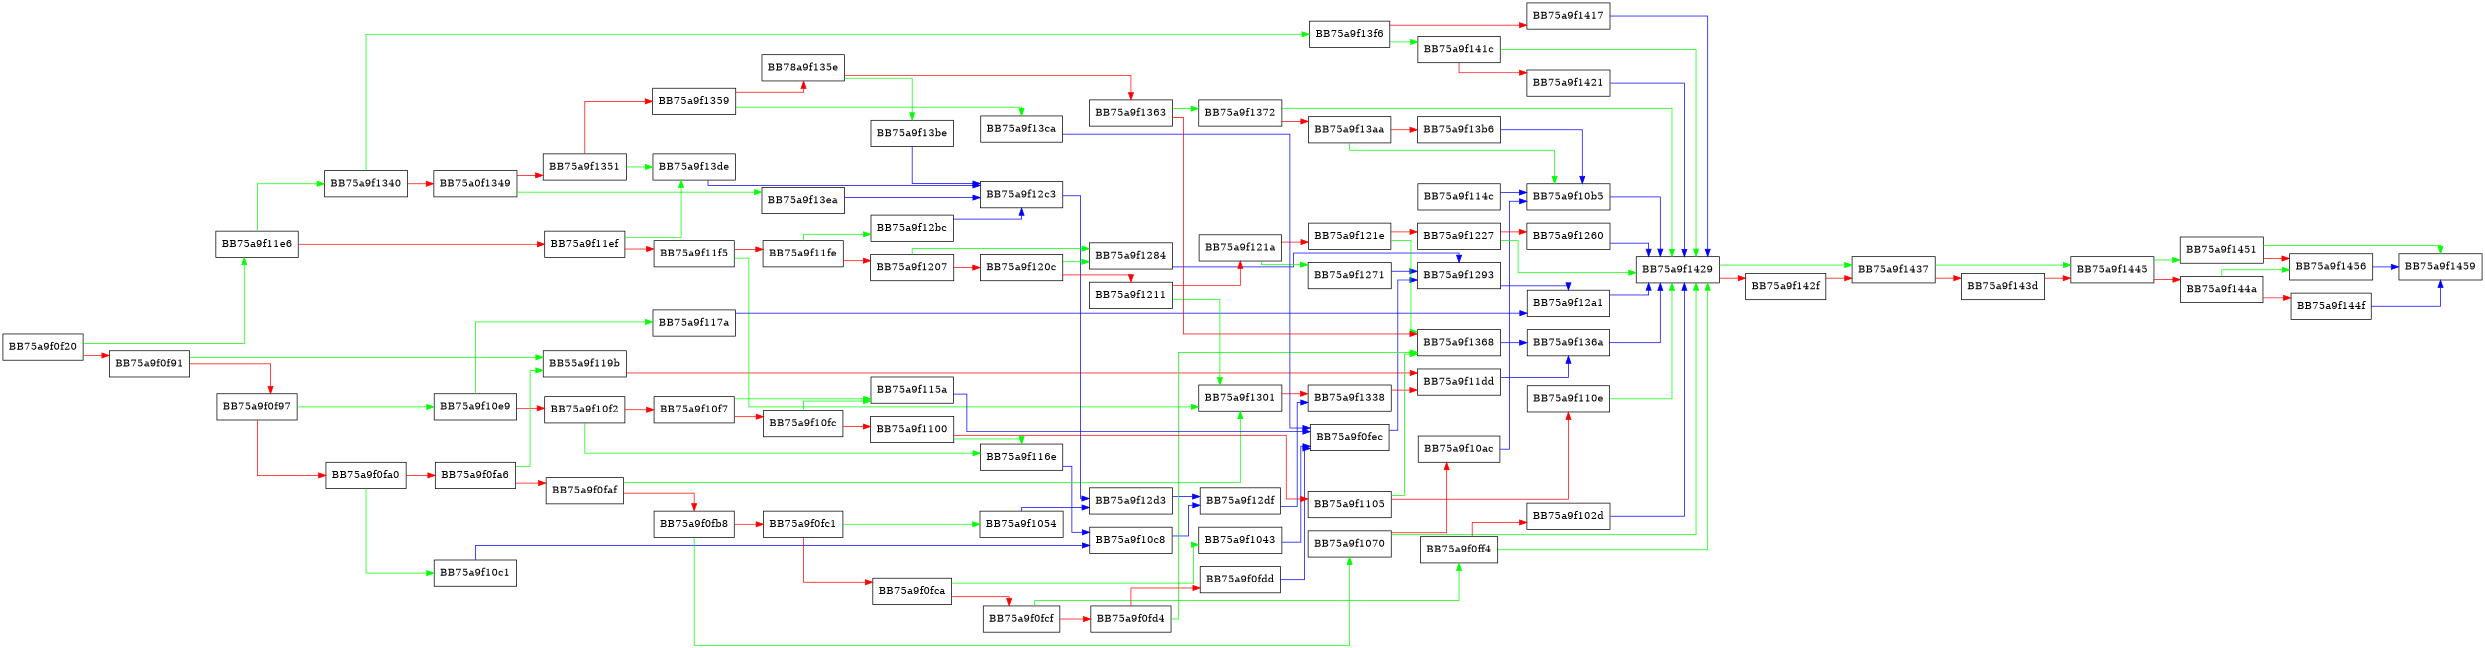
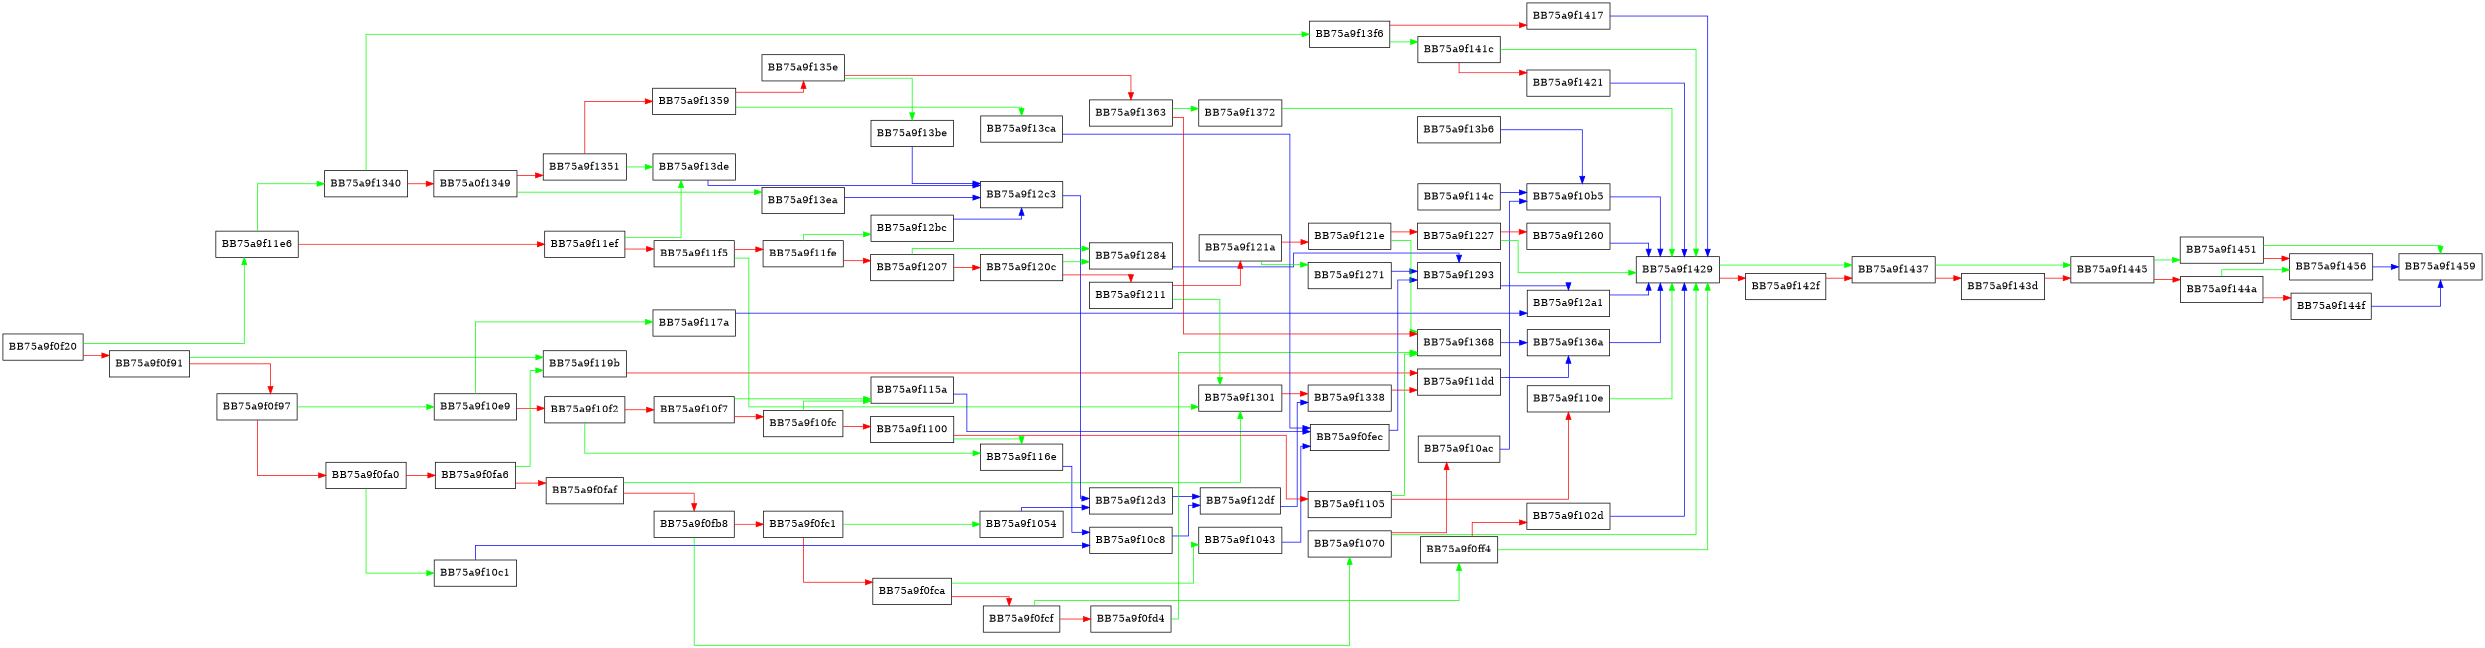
(803, 68) -> (803, 68)
(1350, 130) -> none
(585, 364) -> (585, 364)
(1240, 580) -> none
